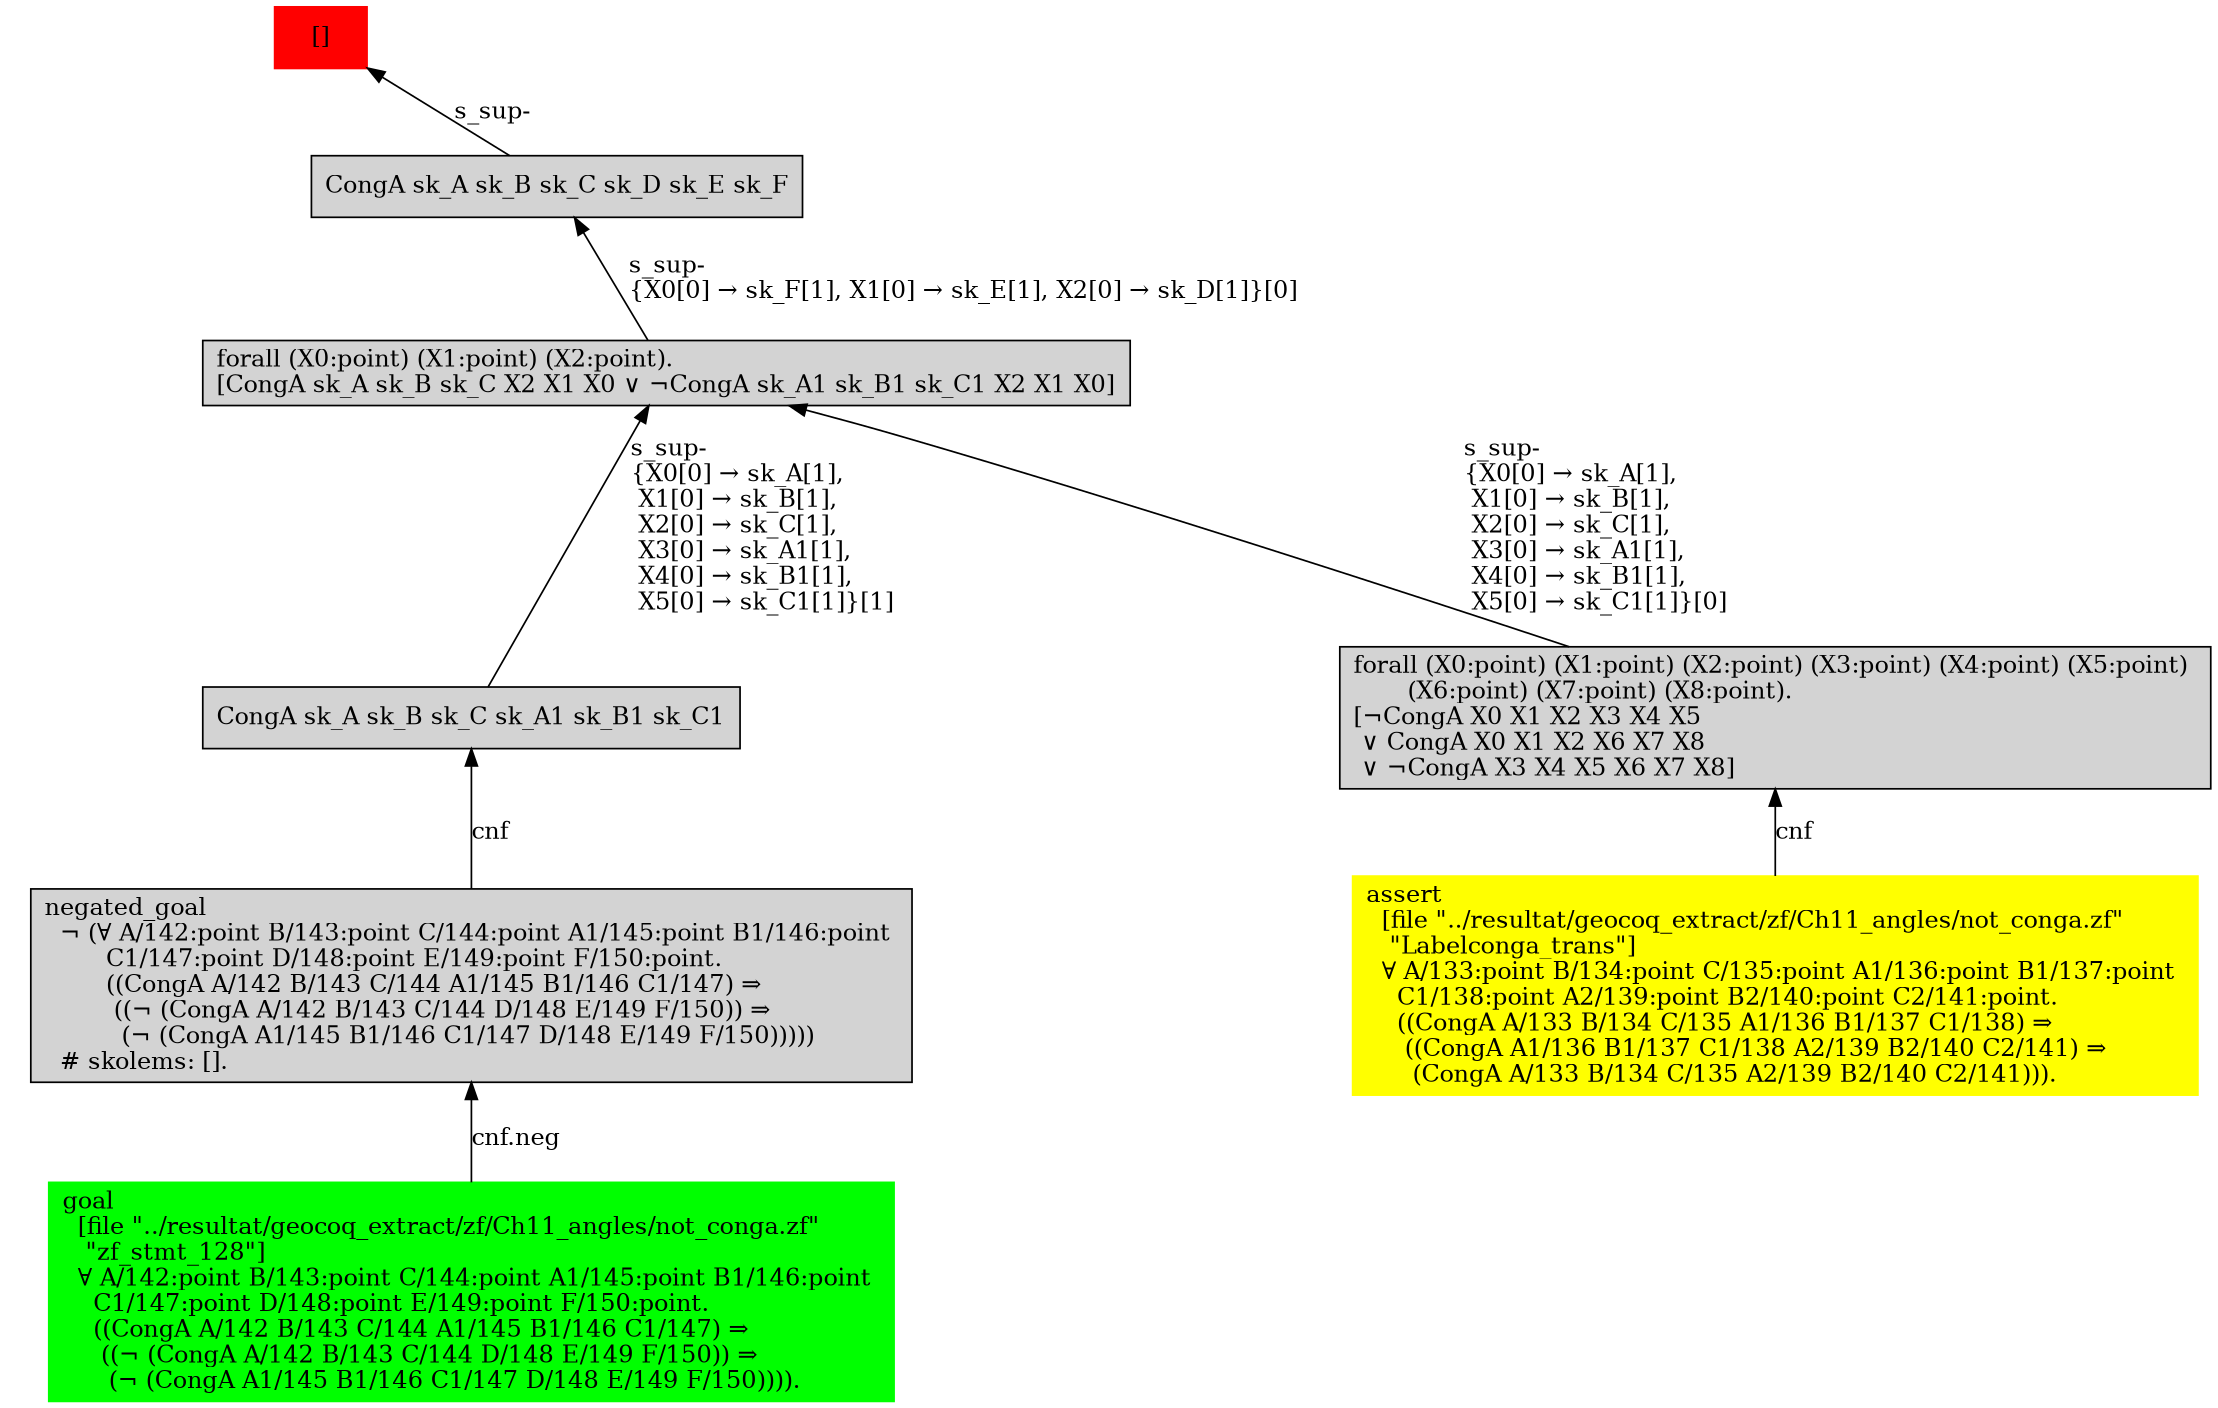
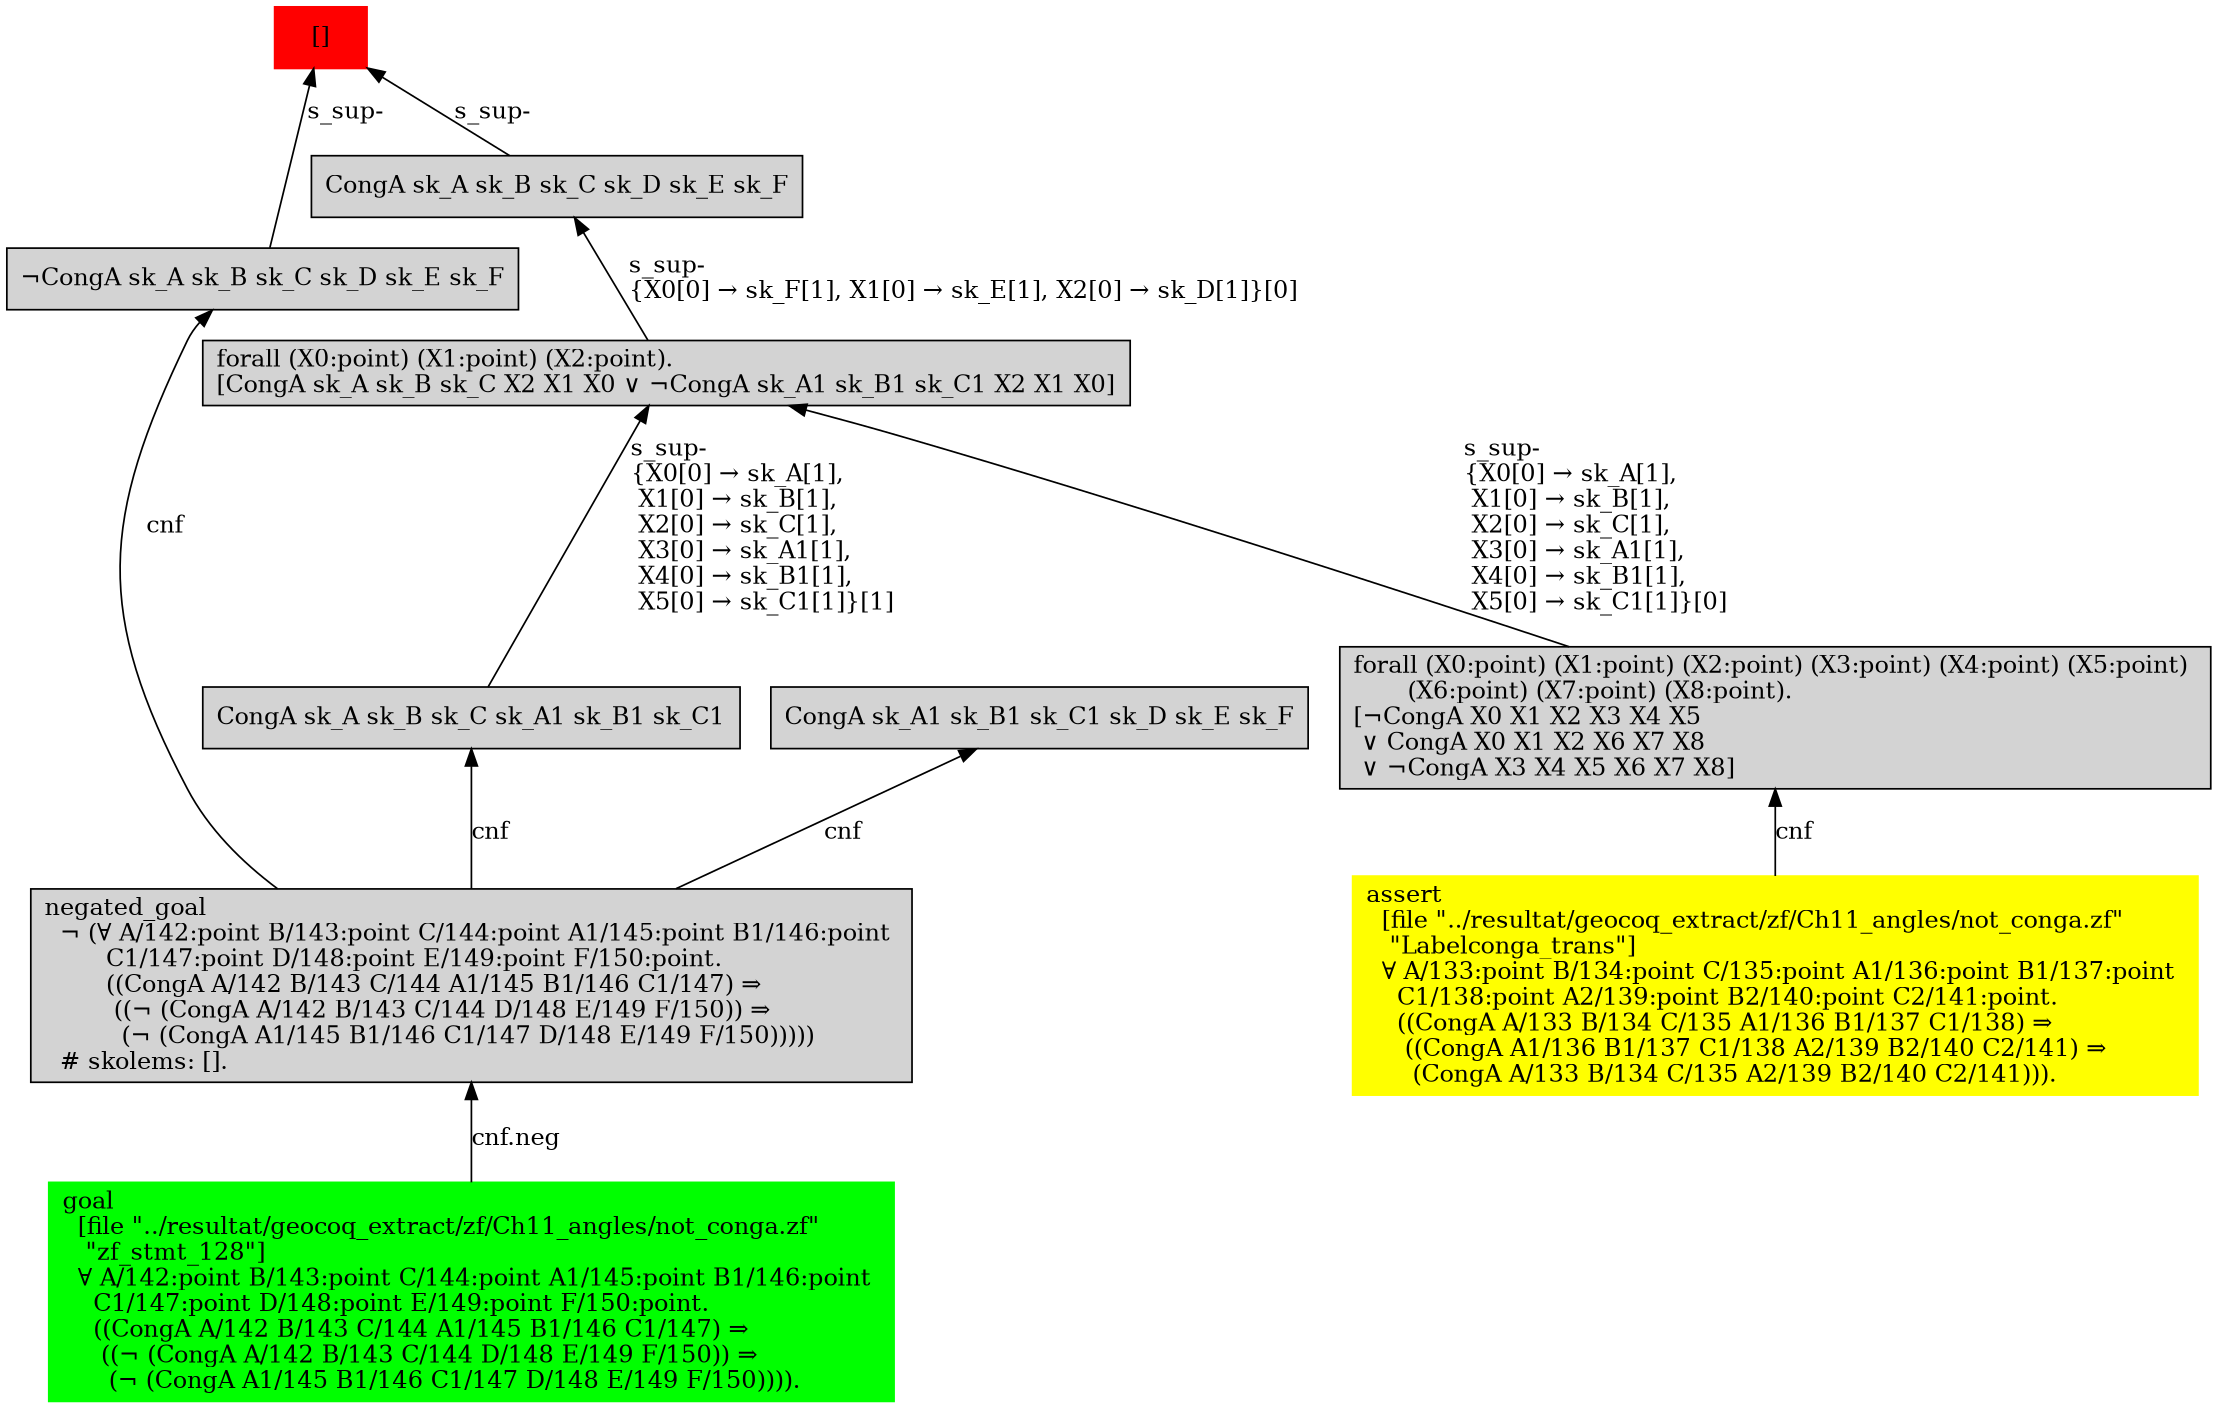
none -> (263, 279)
none -> (1040, 718)
